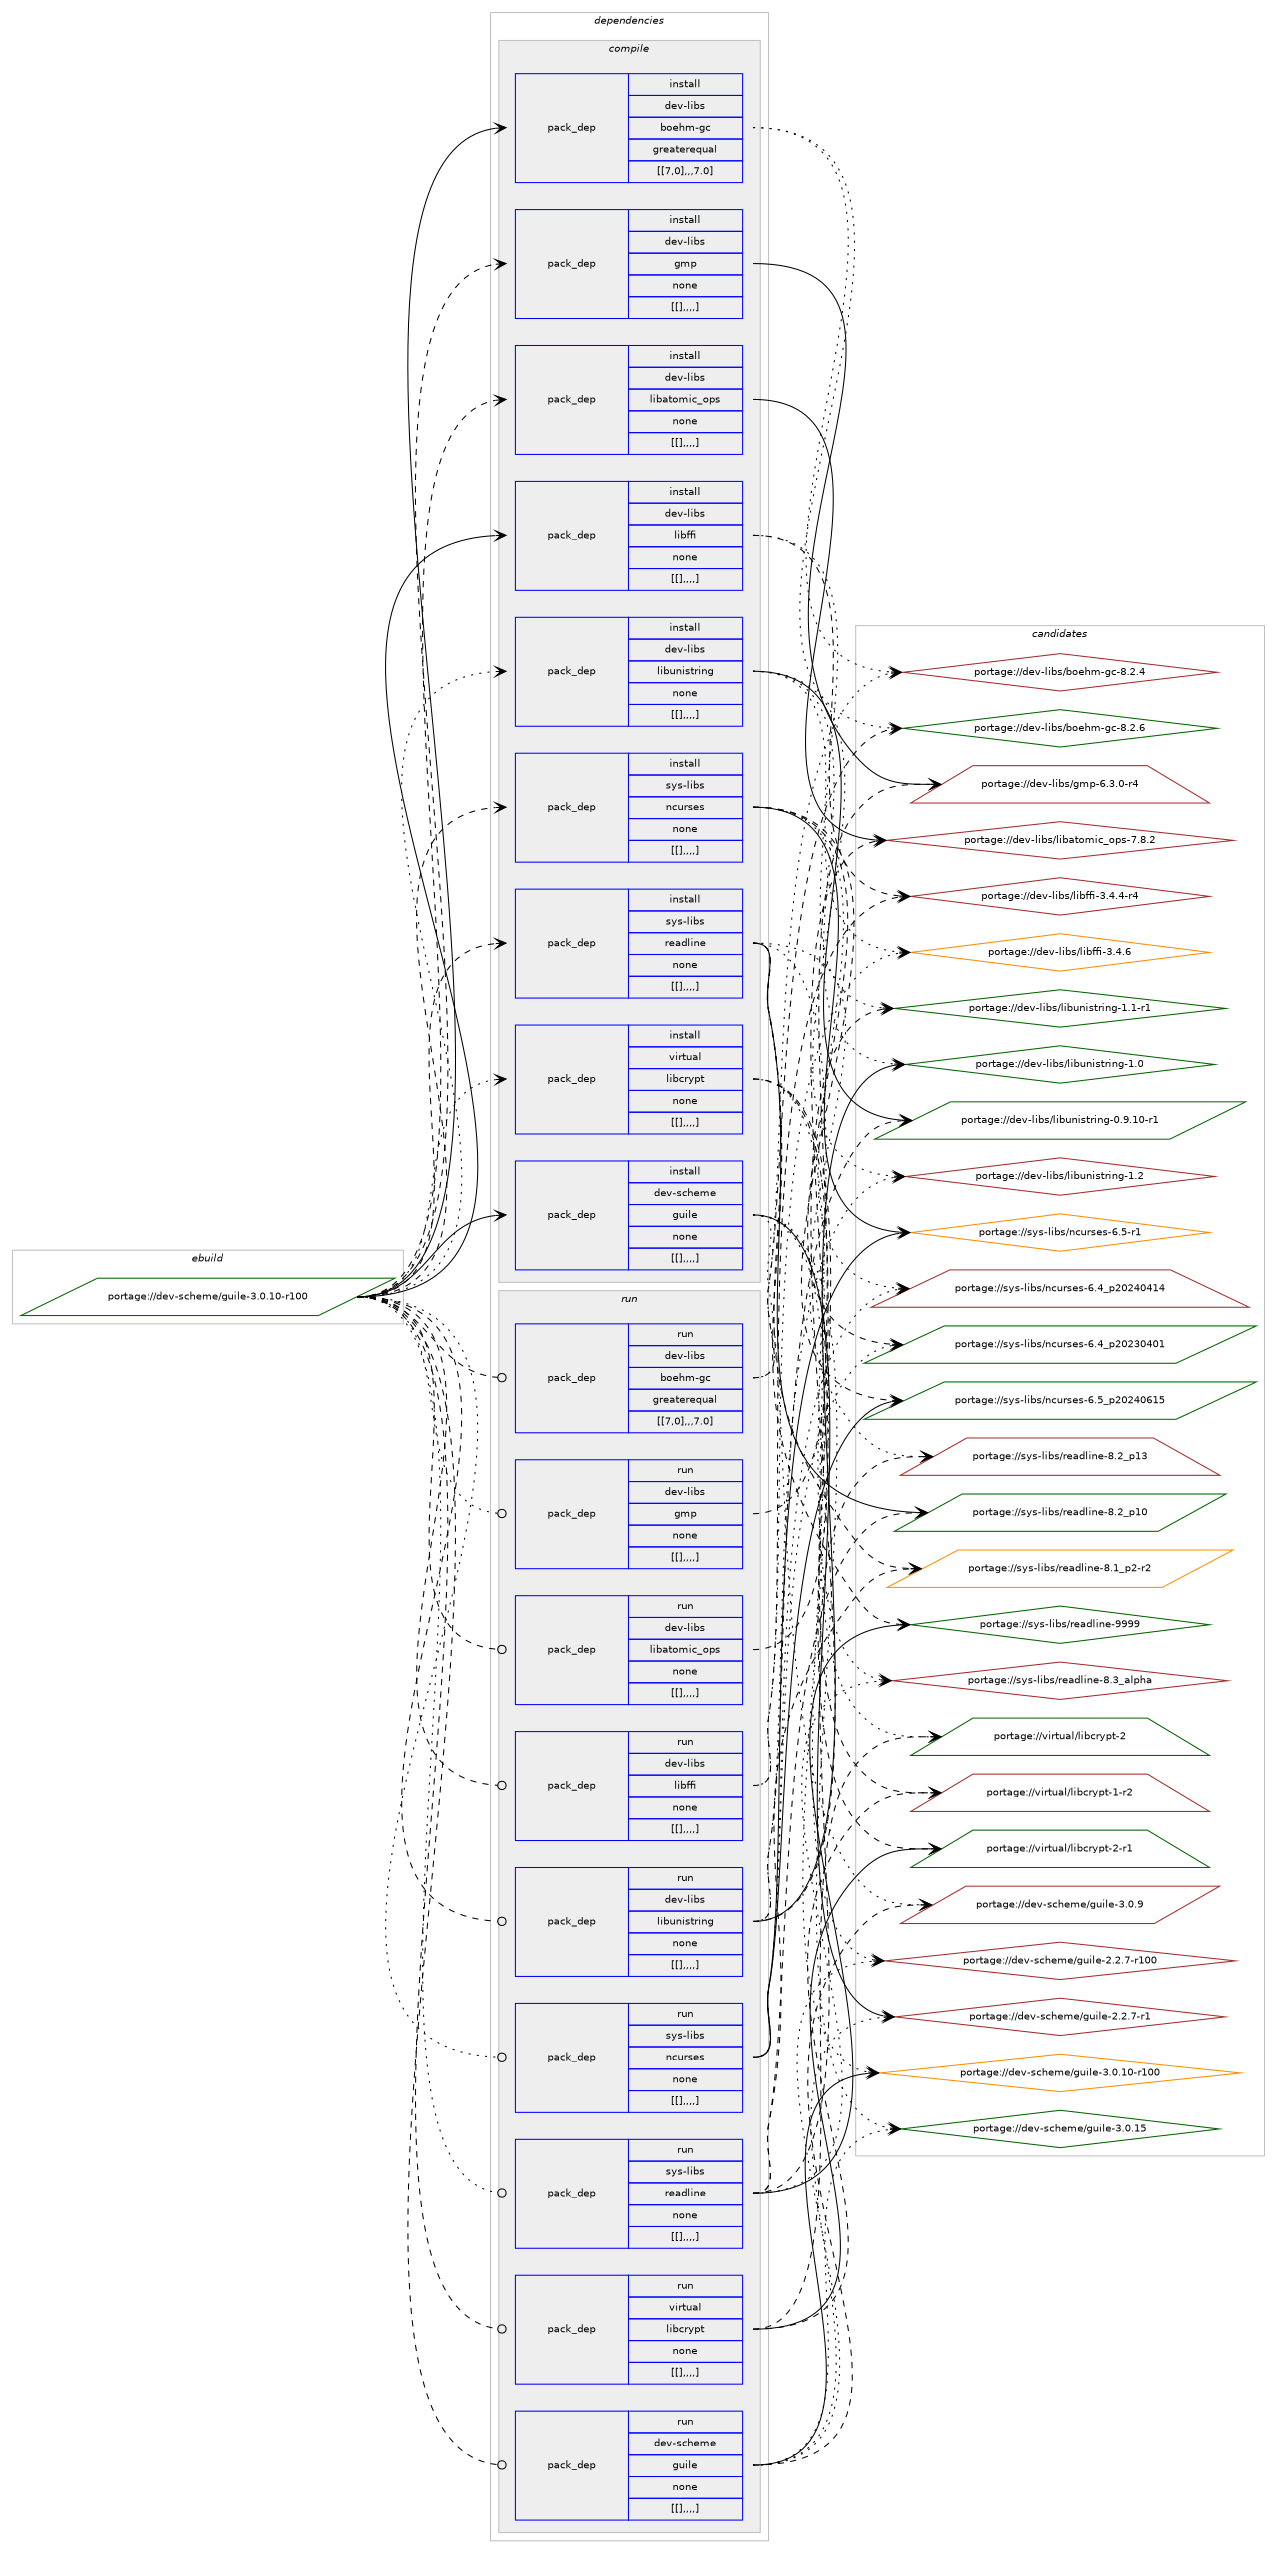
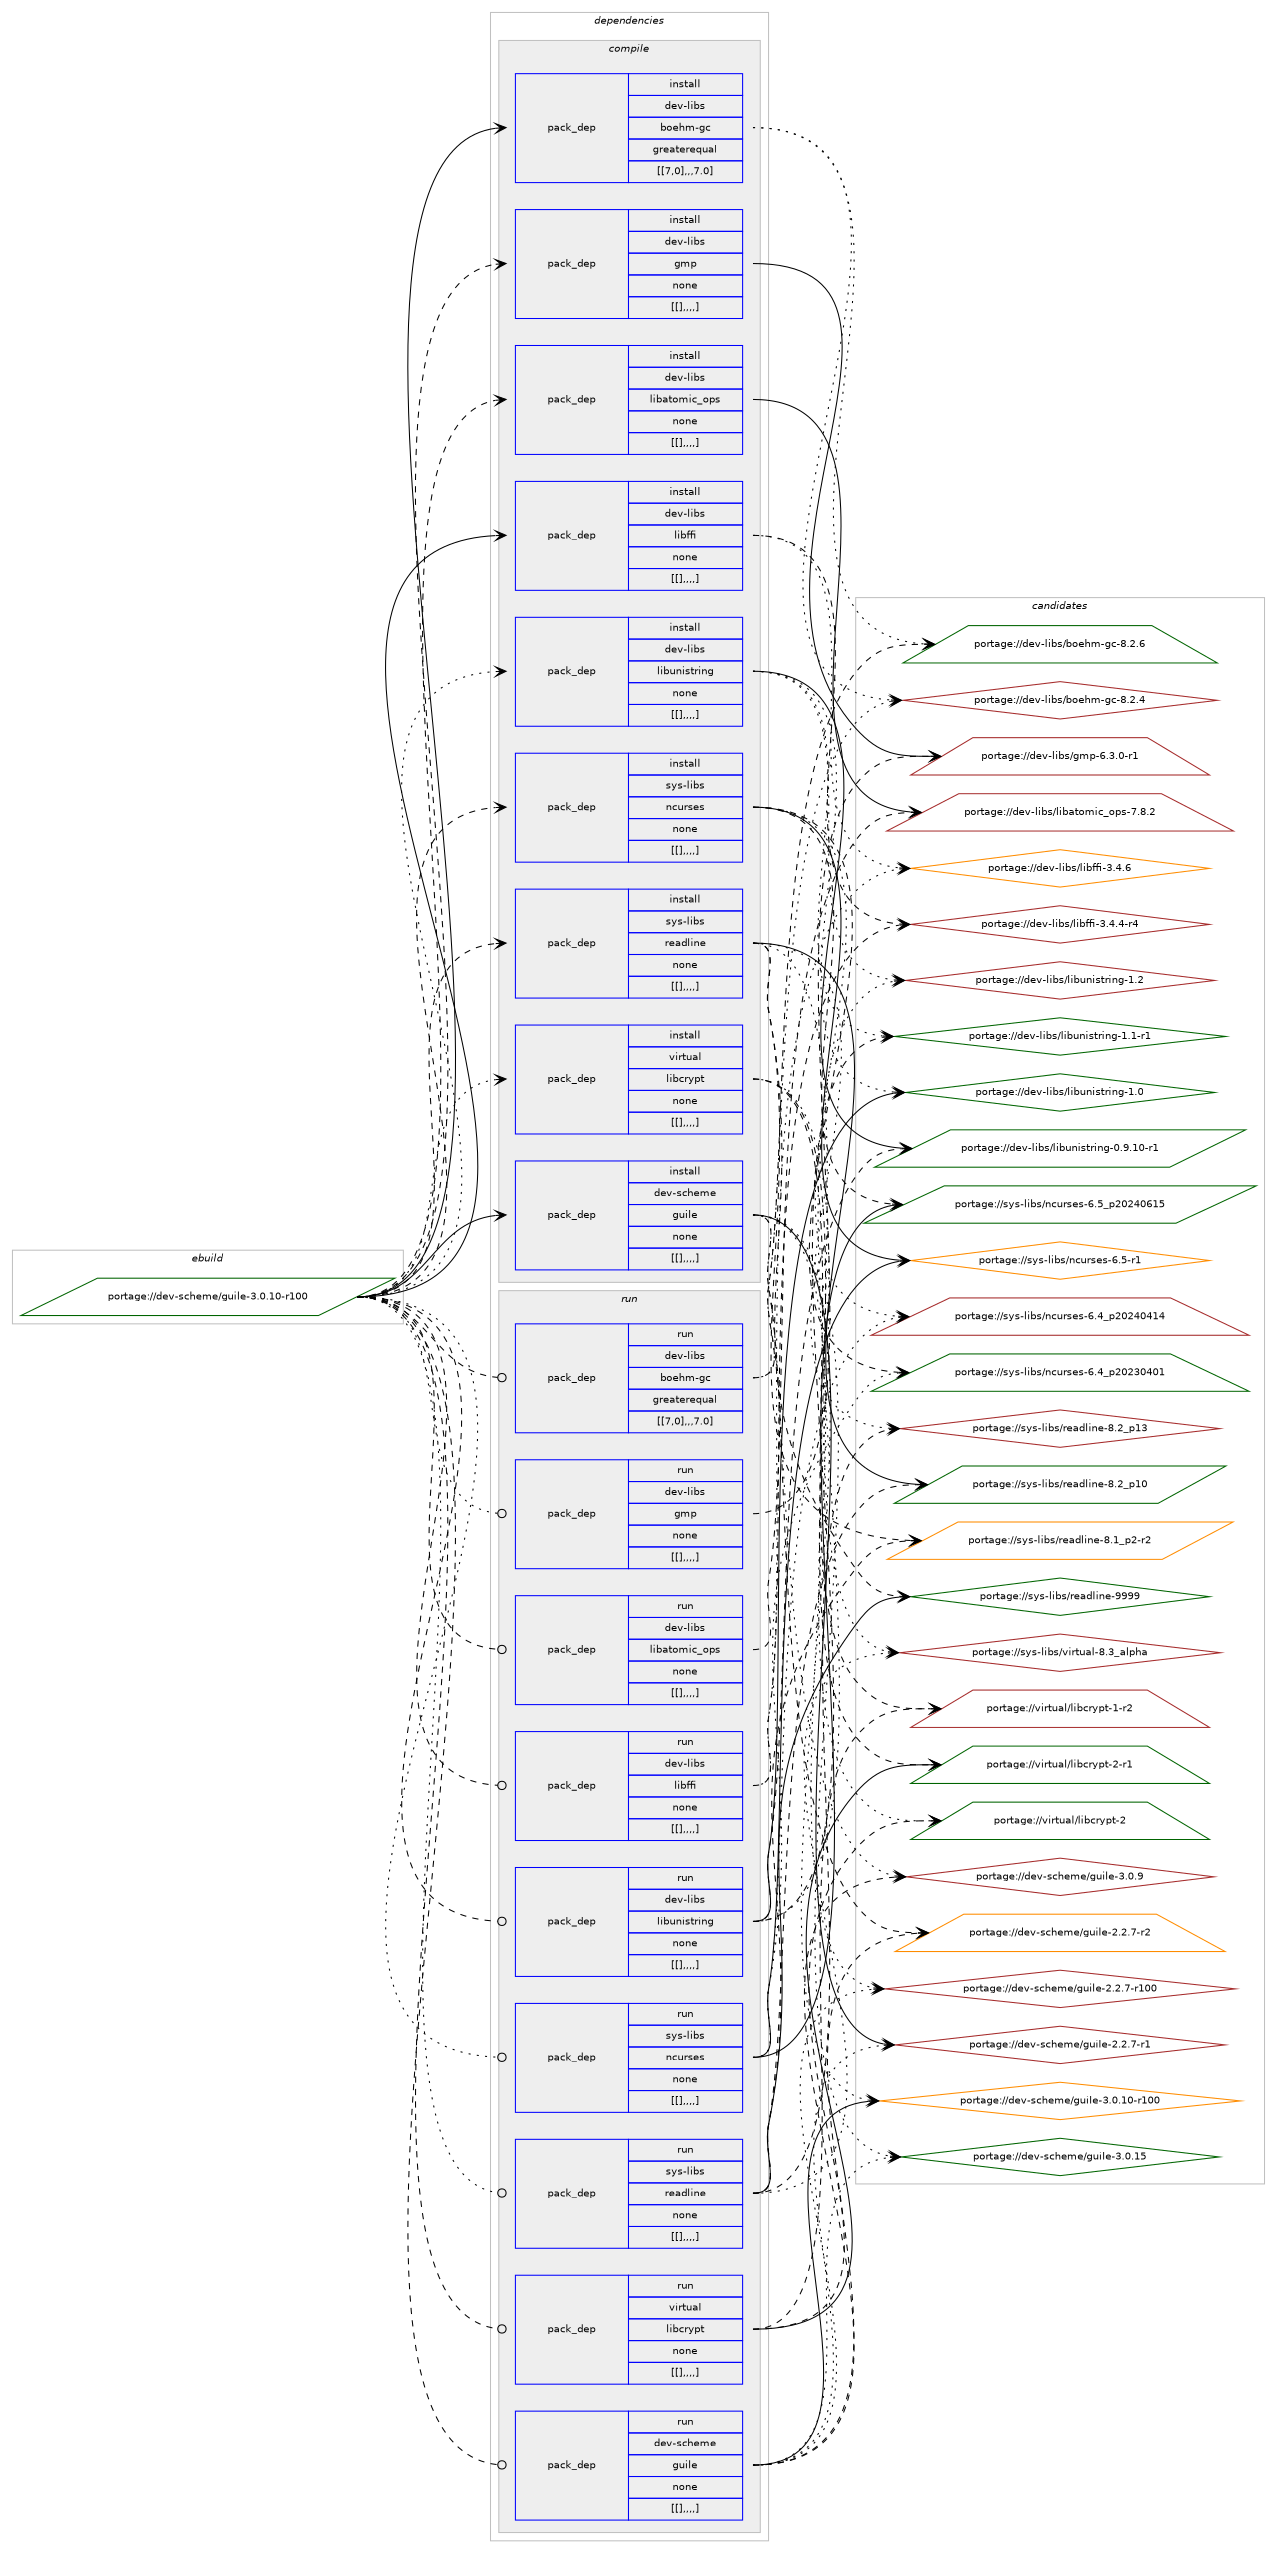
(1060, 728) -> (1060, 644)
(1060, 784) -> (1060, 756)
(1060, 840) -> (1060, 812)
(1060, 1345) -> (1060, 1373)
(1060, 1457) -> (1060, 1429)
(1060, 1681) -> (1060, 1653)
(1060, 1905) -> (1060, 1877)
none -> (1060, 1933)
